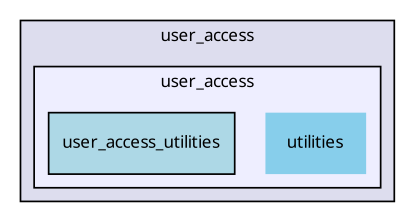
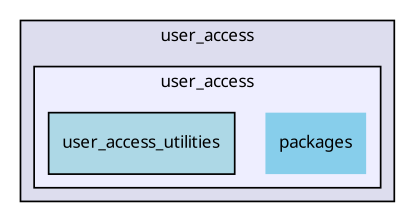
(316, 143) -> (316, 143)
